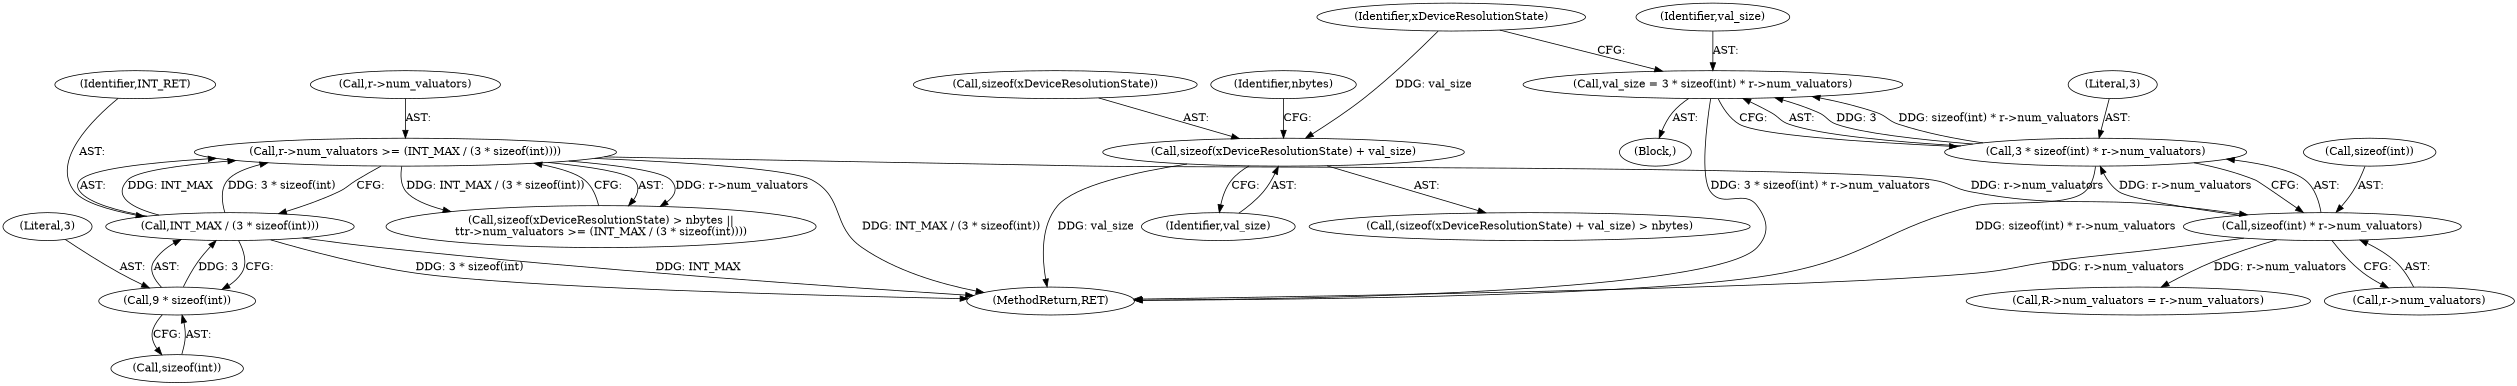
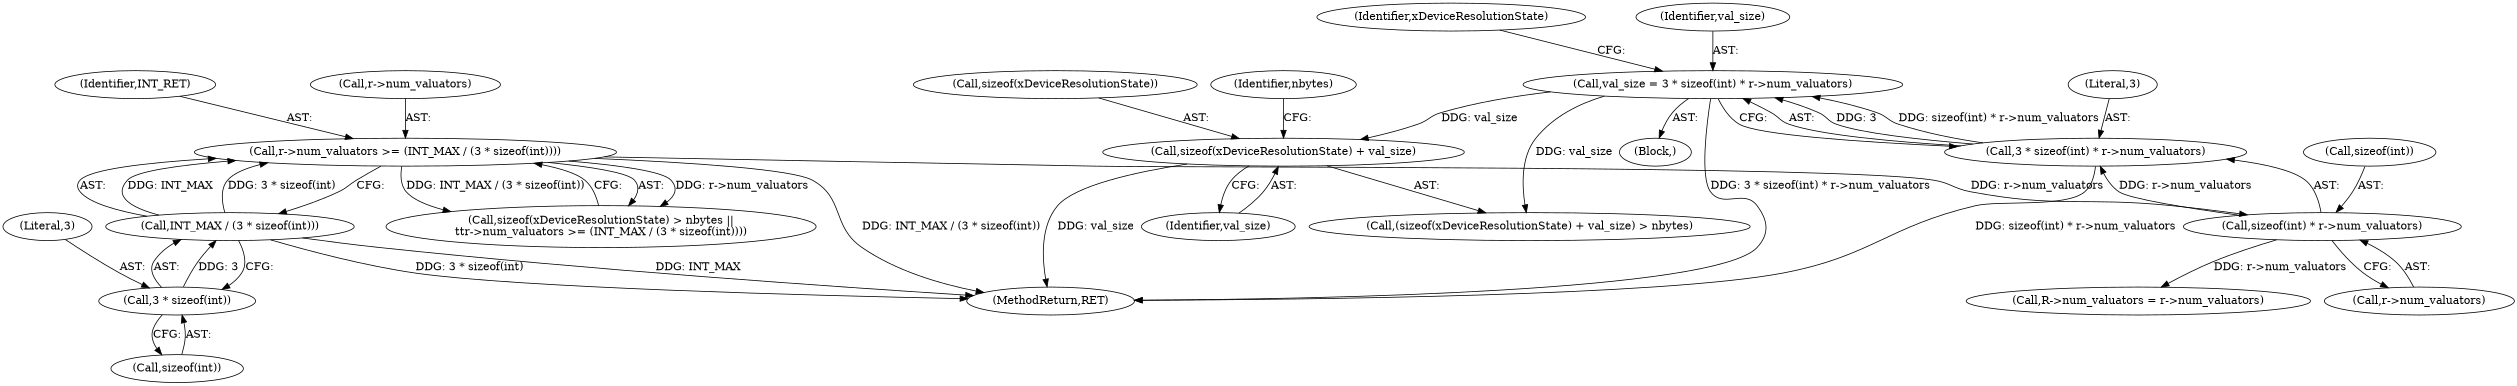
(1378, 87) -> (1457, 108)
none -> (1540, 134)
(68, 170) -> (263, 117)
(2249, 178) -> none
(1722, 286) -> none
(177, 301) -> (177, 301)
